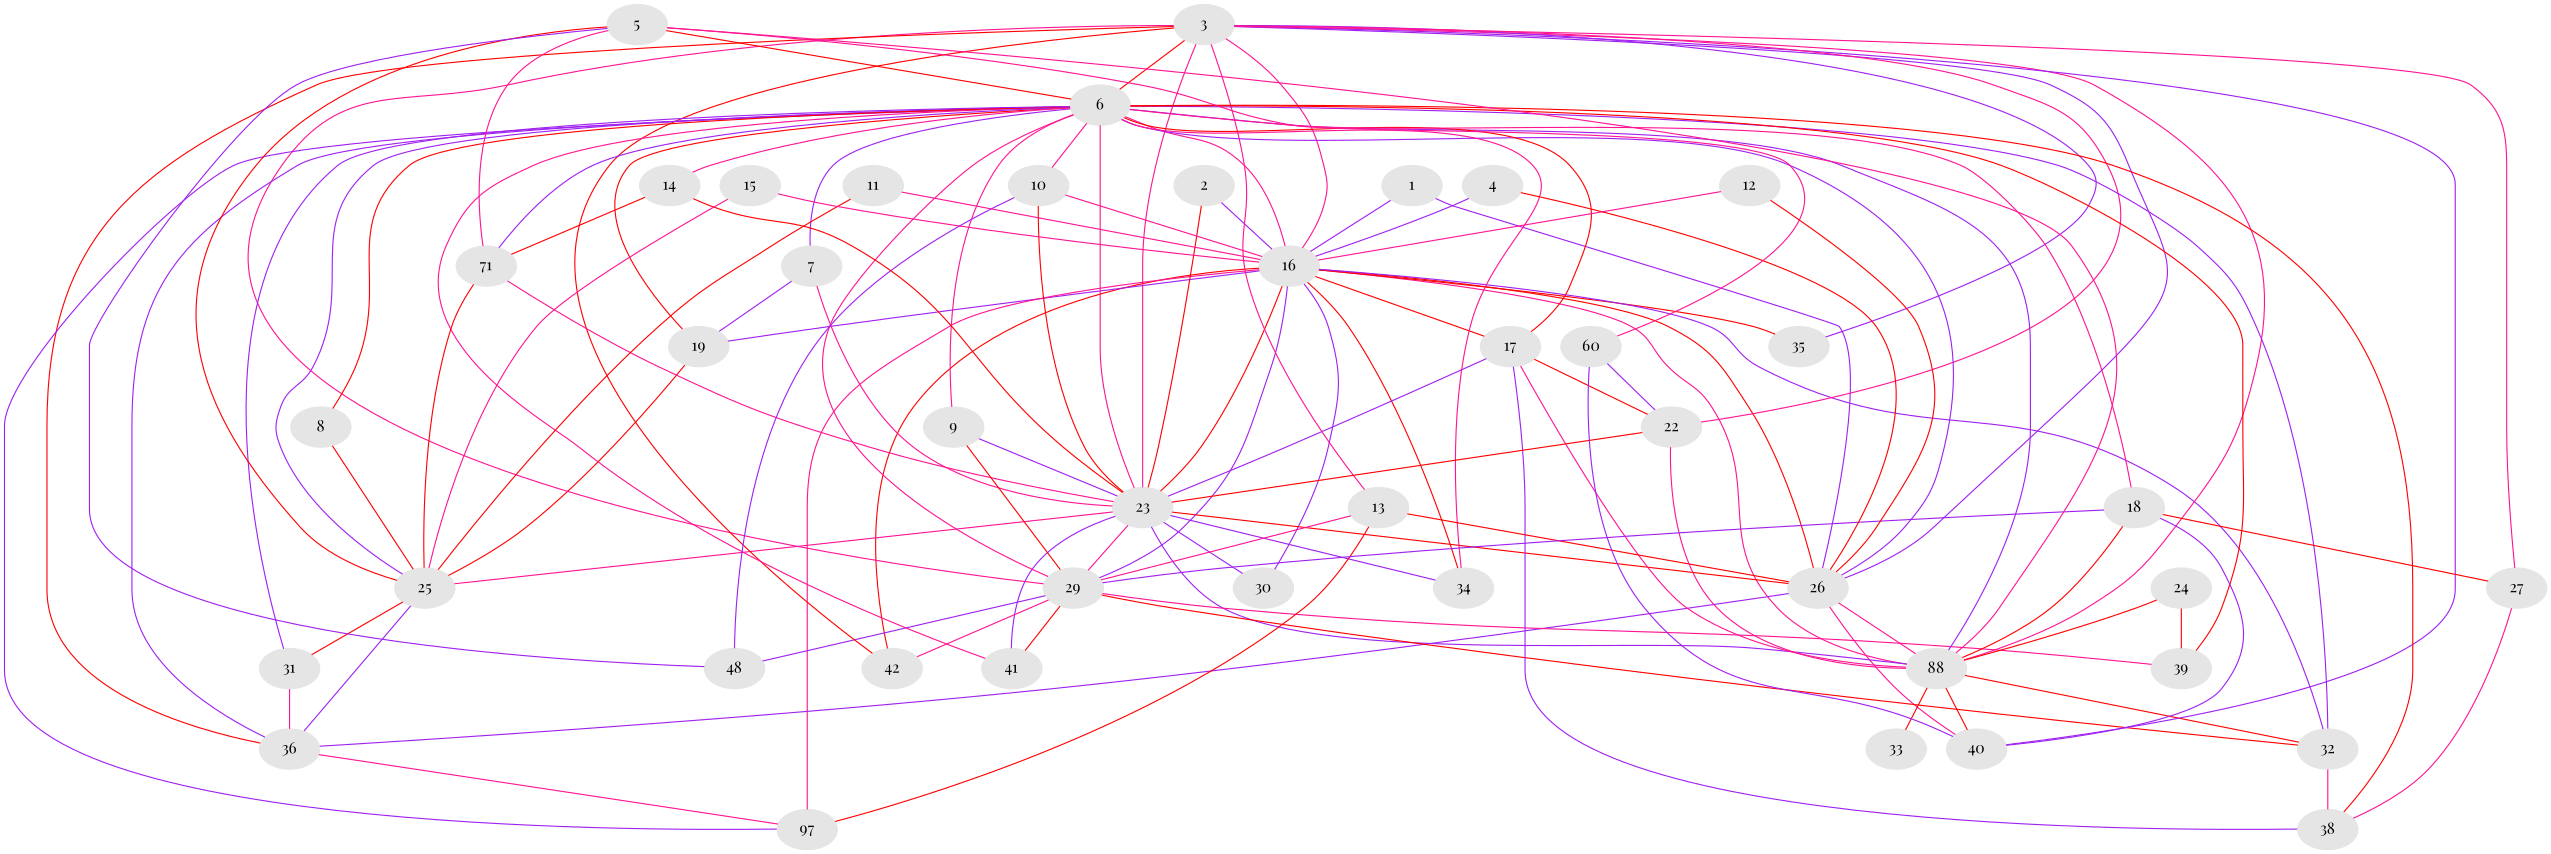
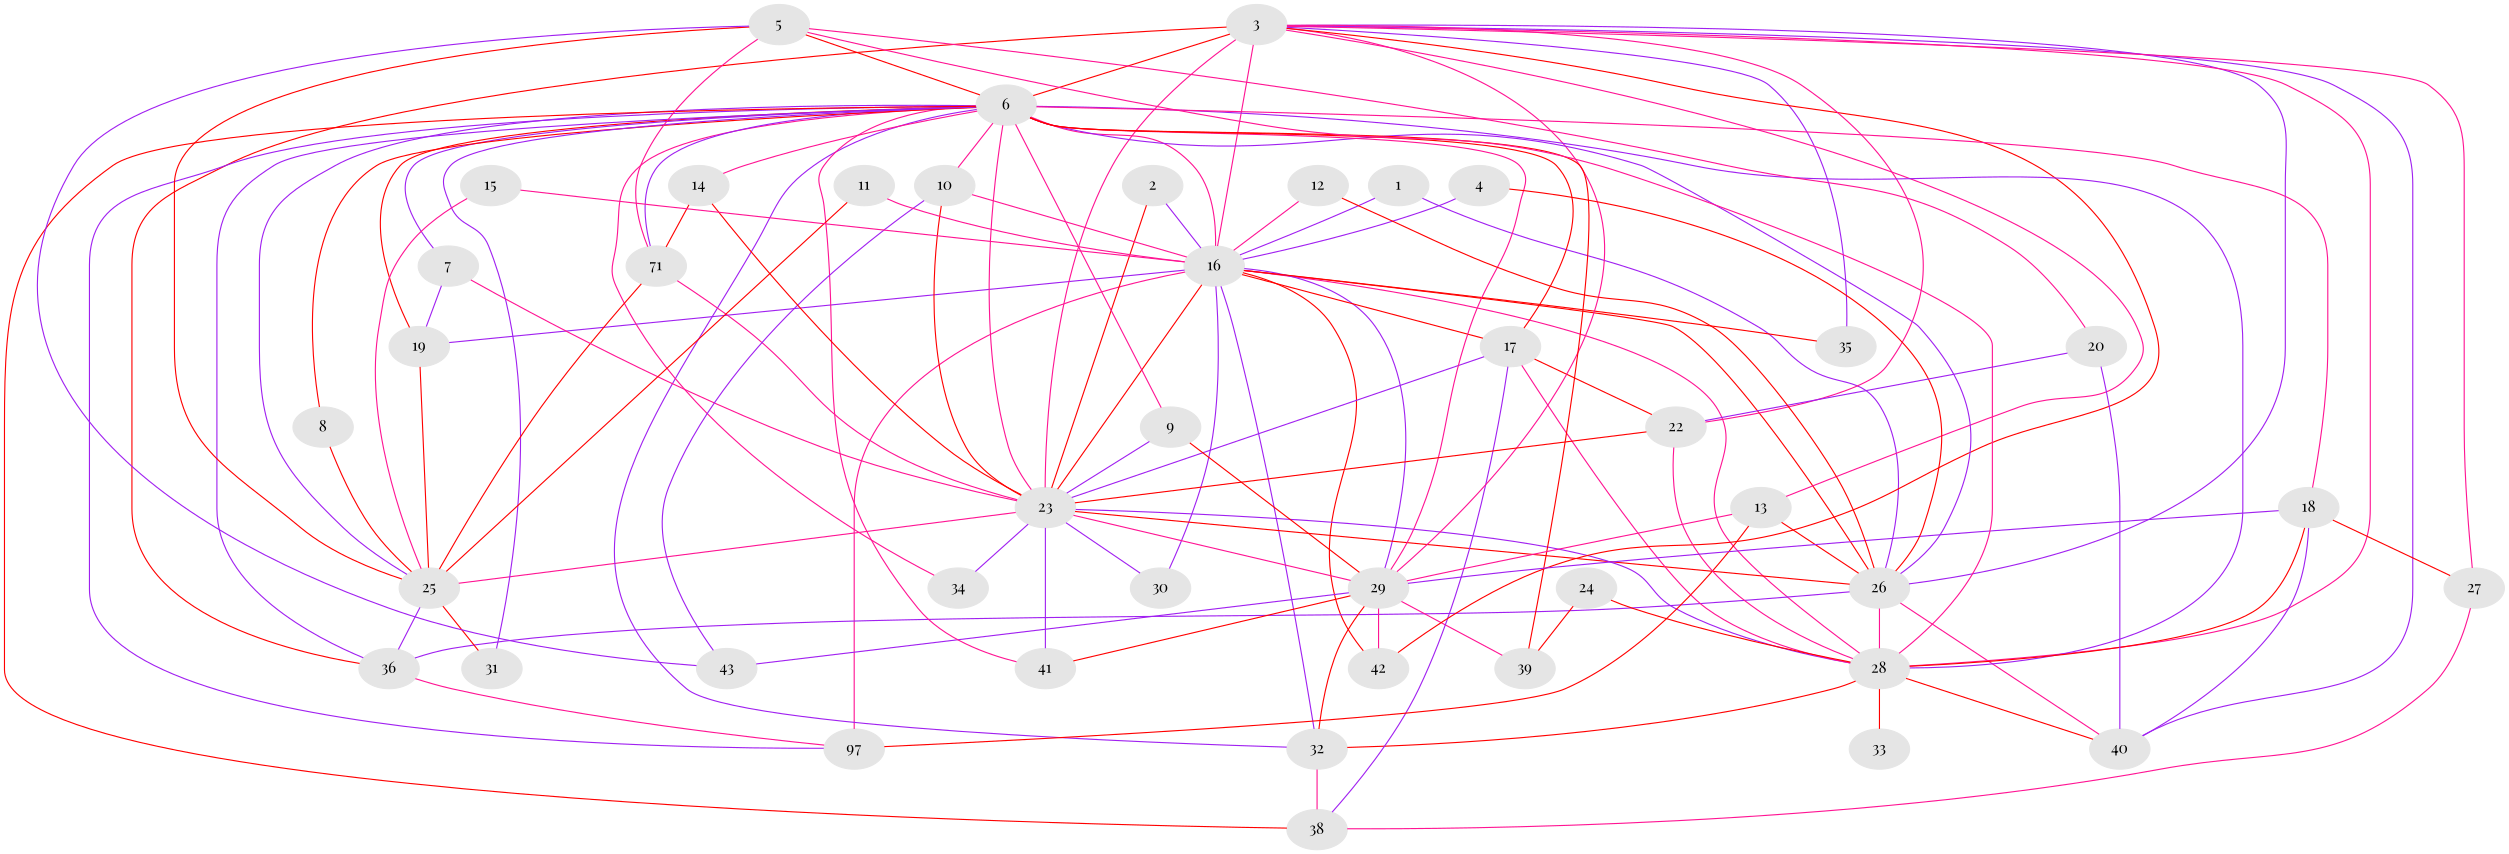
(1591, 347) -> (2096, 347)
(1399, 416) -> none
(735, 669) -> (727, 669)
(1936, 669) -> (1879, 669)
(290, 709) -> none
